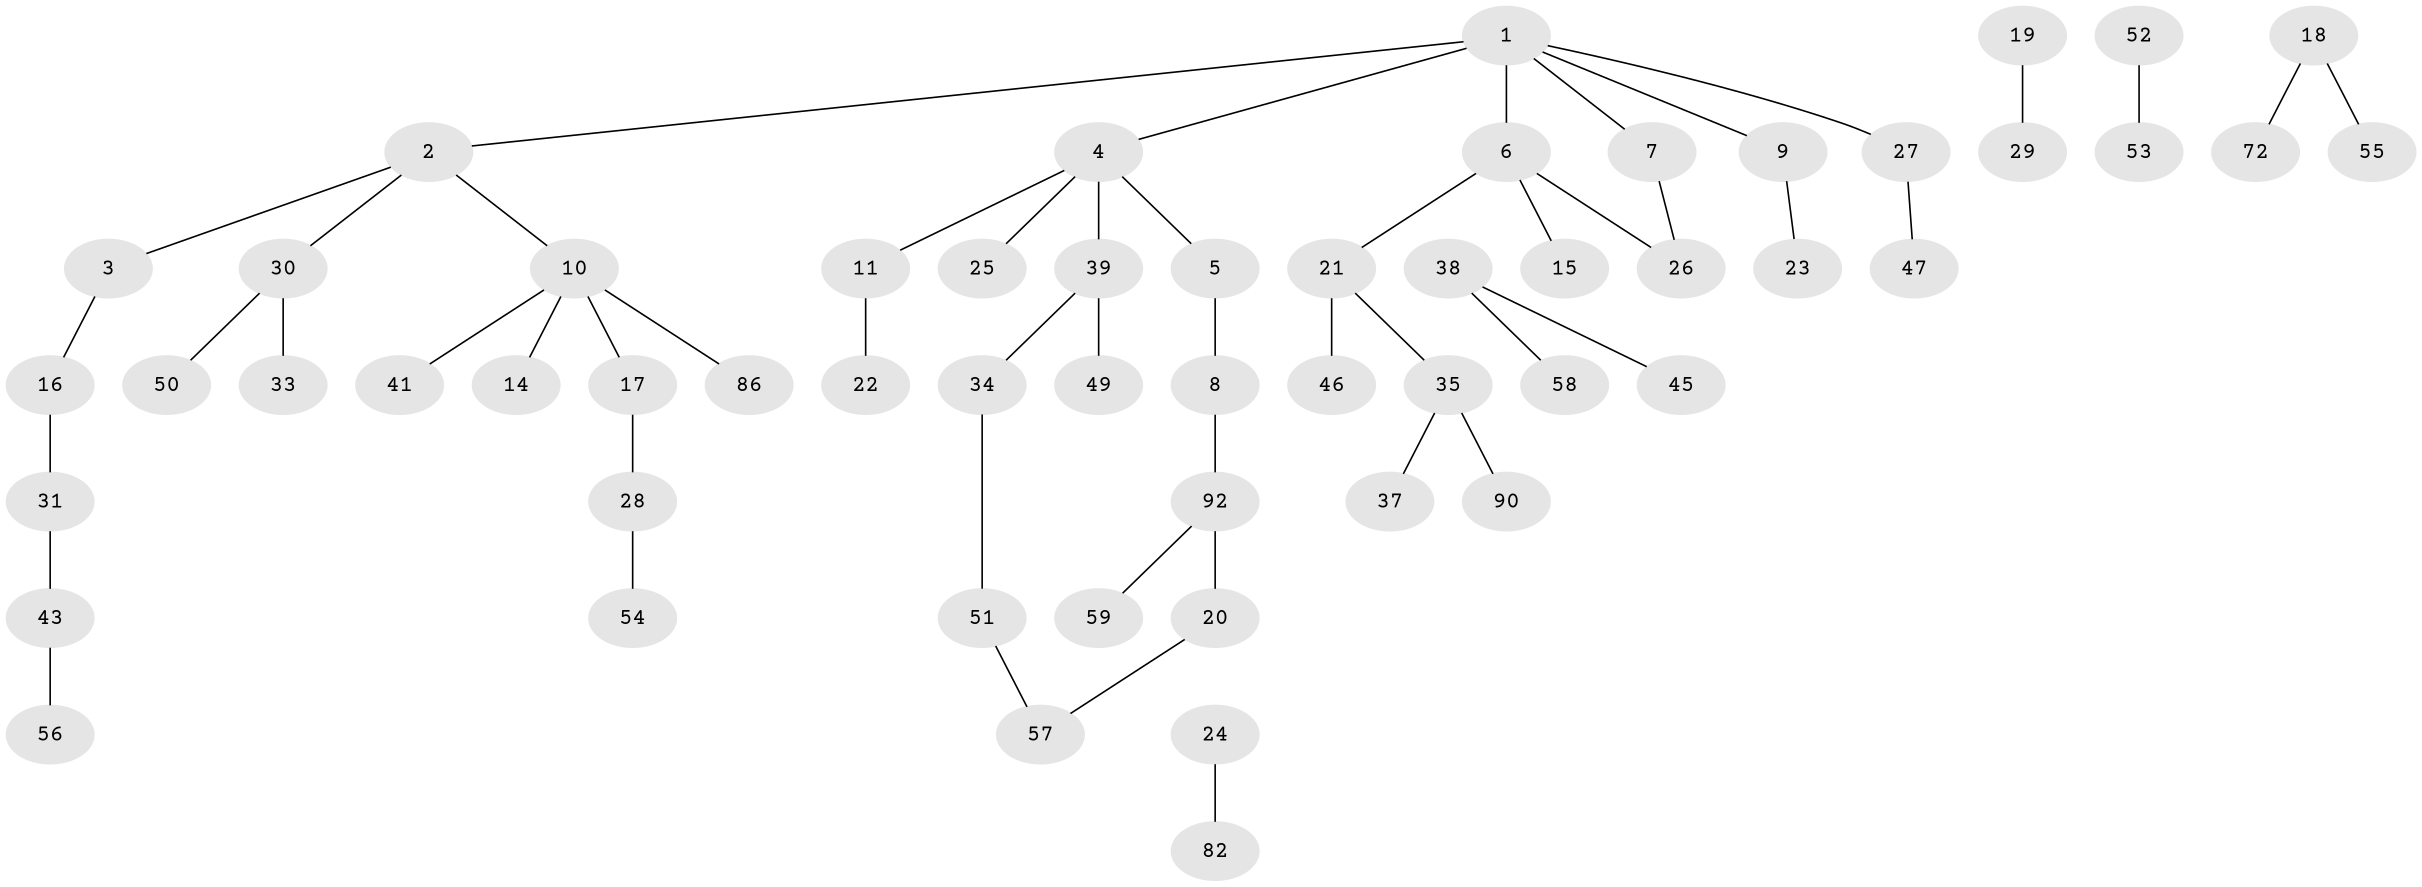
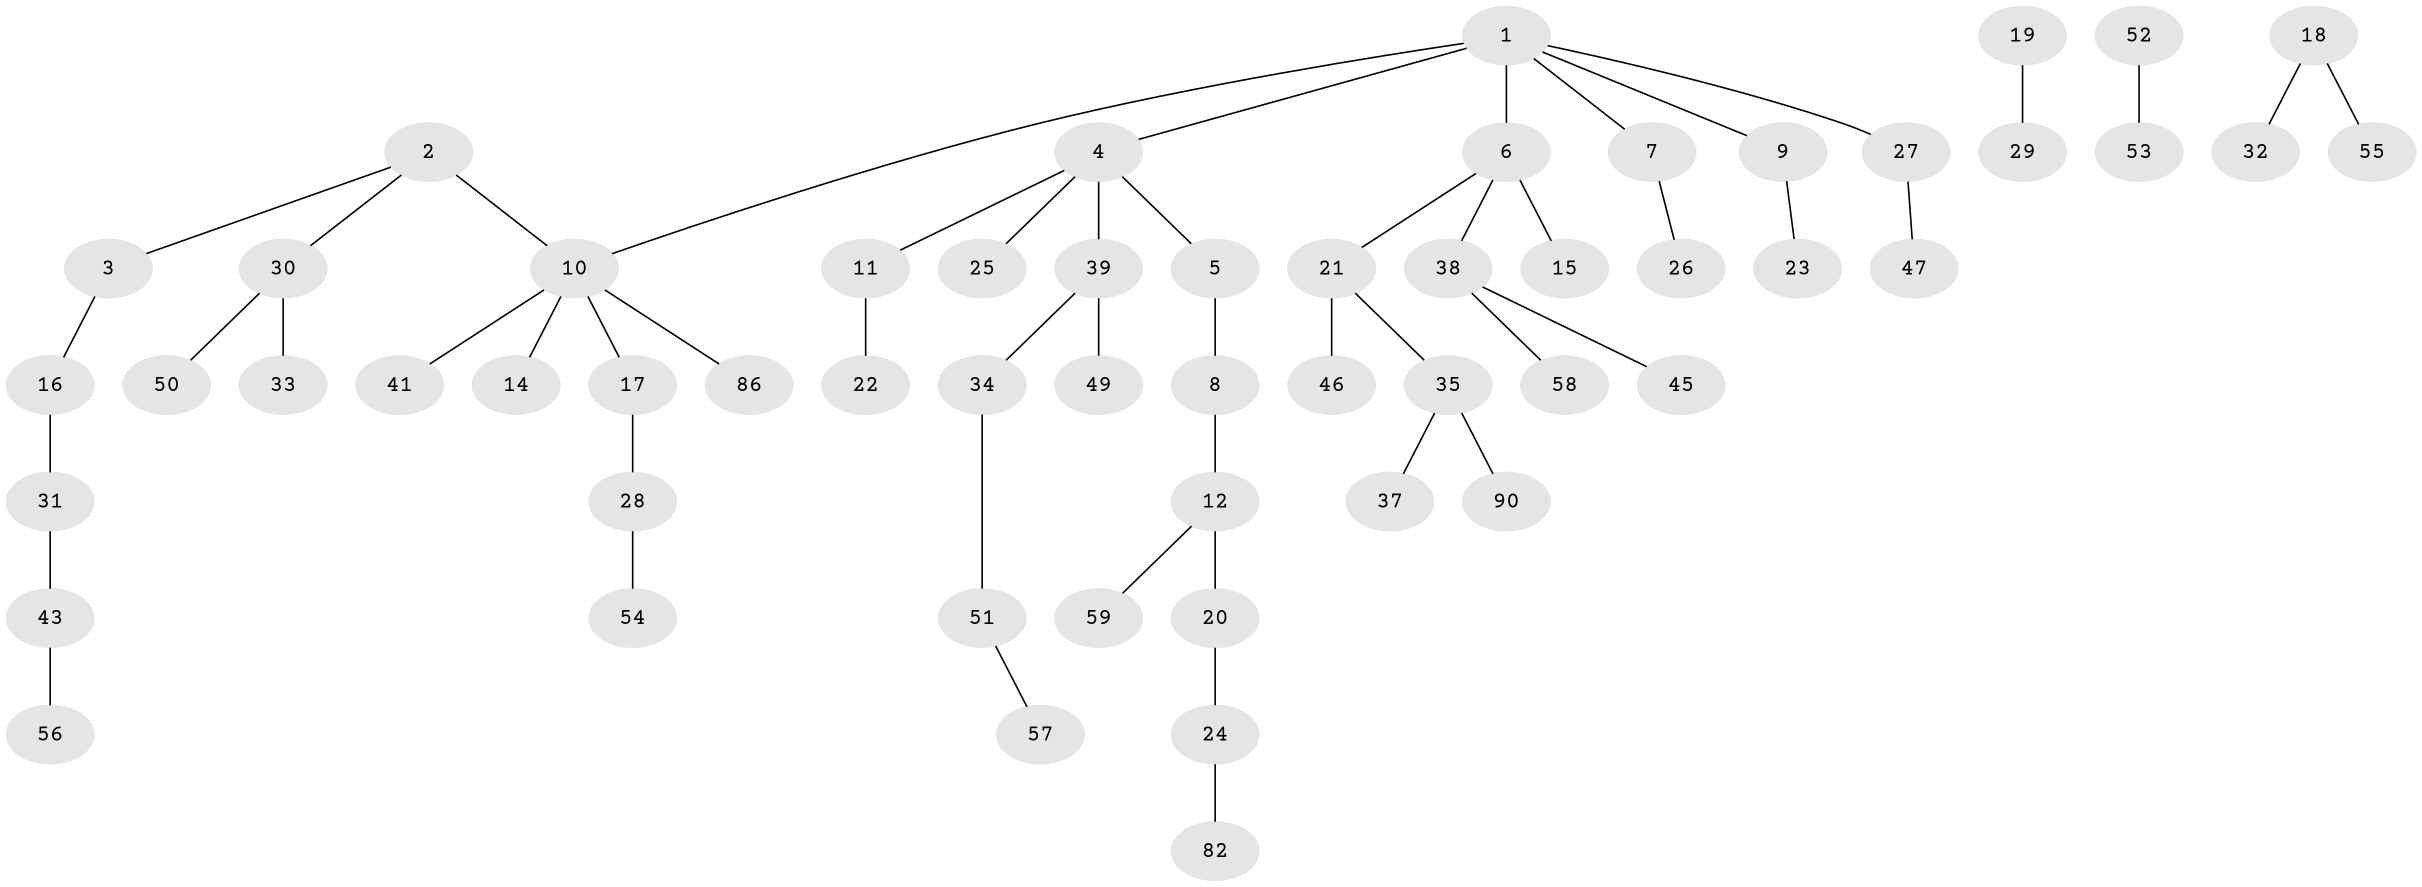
(968, 94) -> (1032, 125)
(2256, 152) -> (2256, 152)
(1594, 210) -> (1477, 210)
(1215, 502) -> (1215, 502)
(1128, 676) -> (1215, 677)
